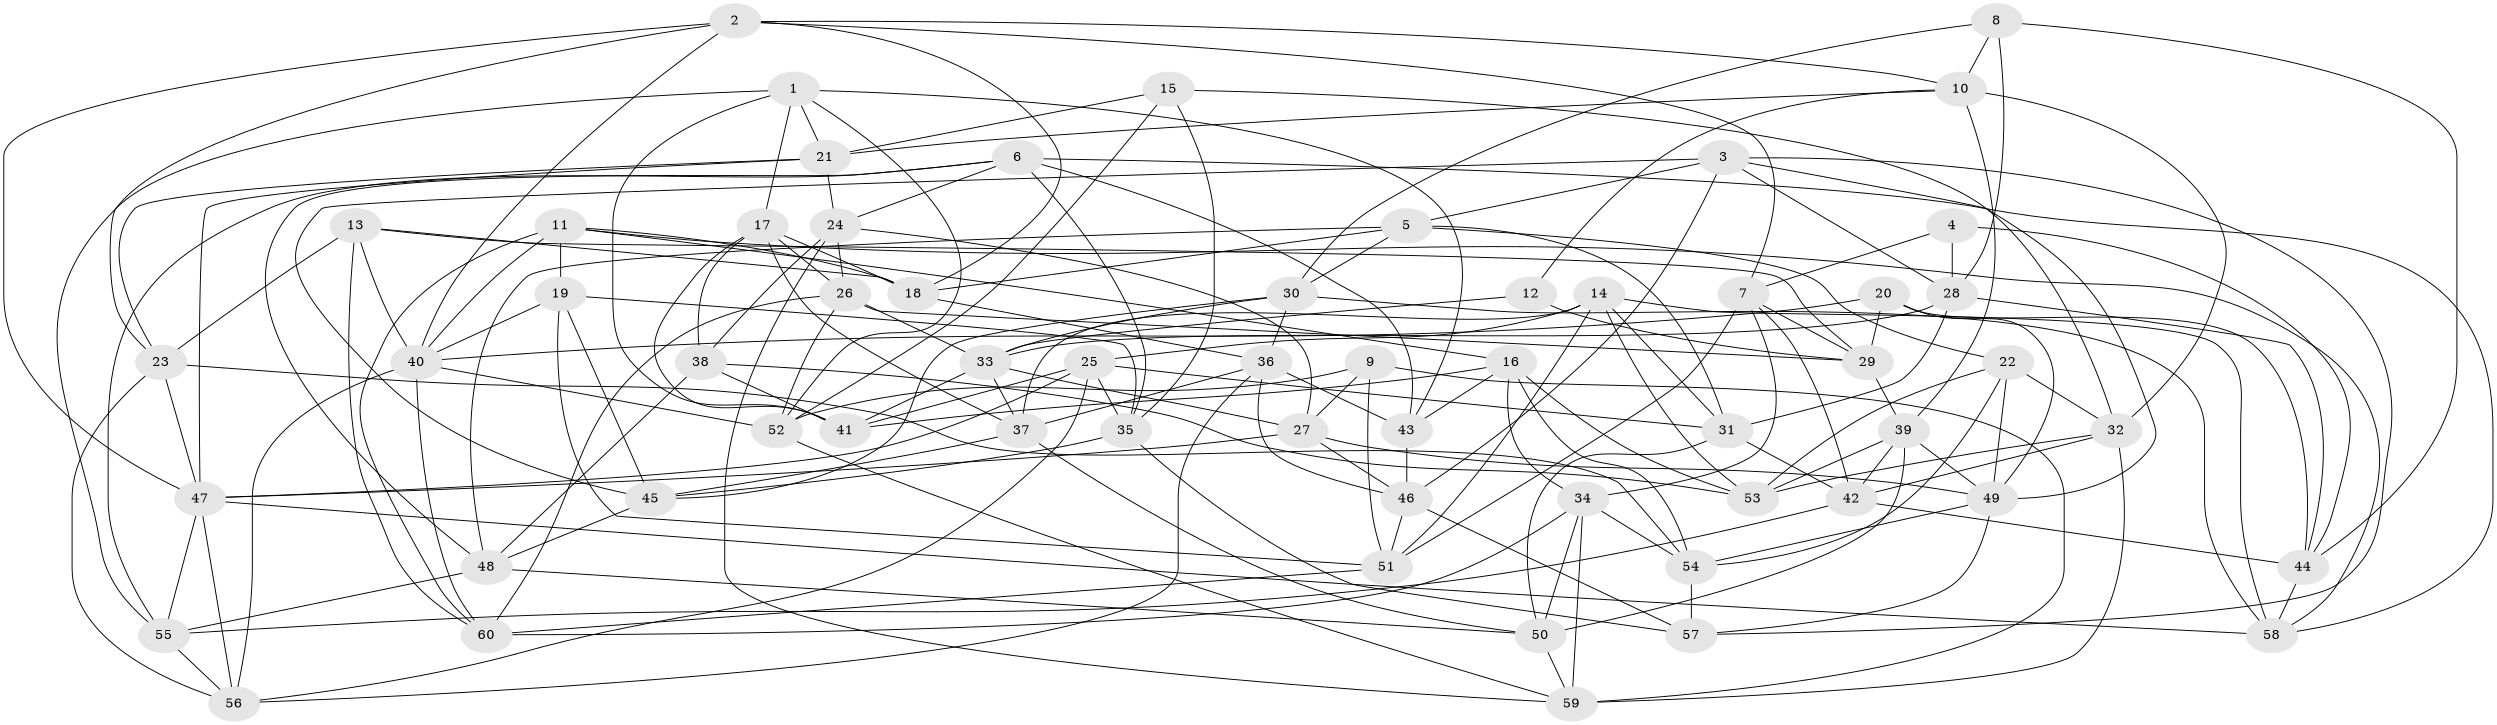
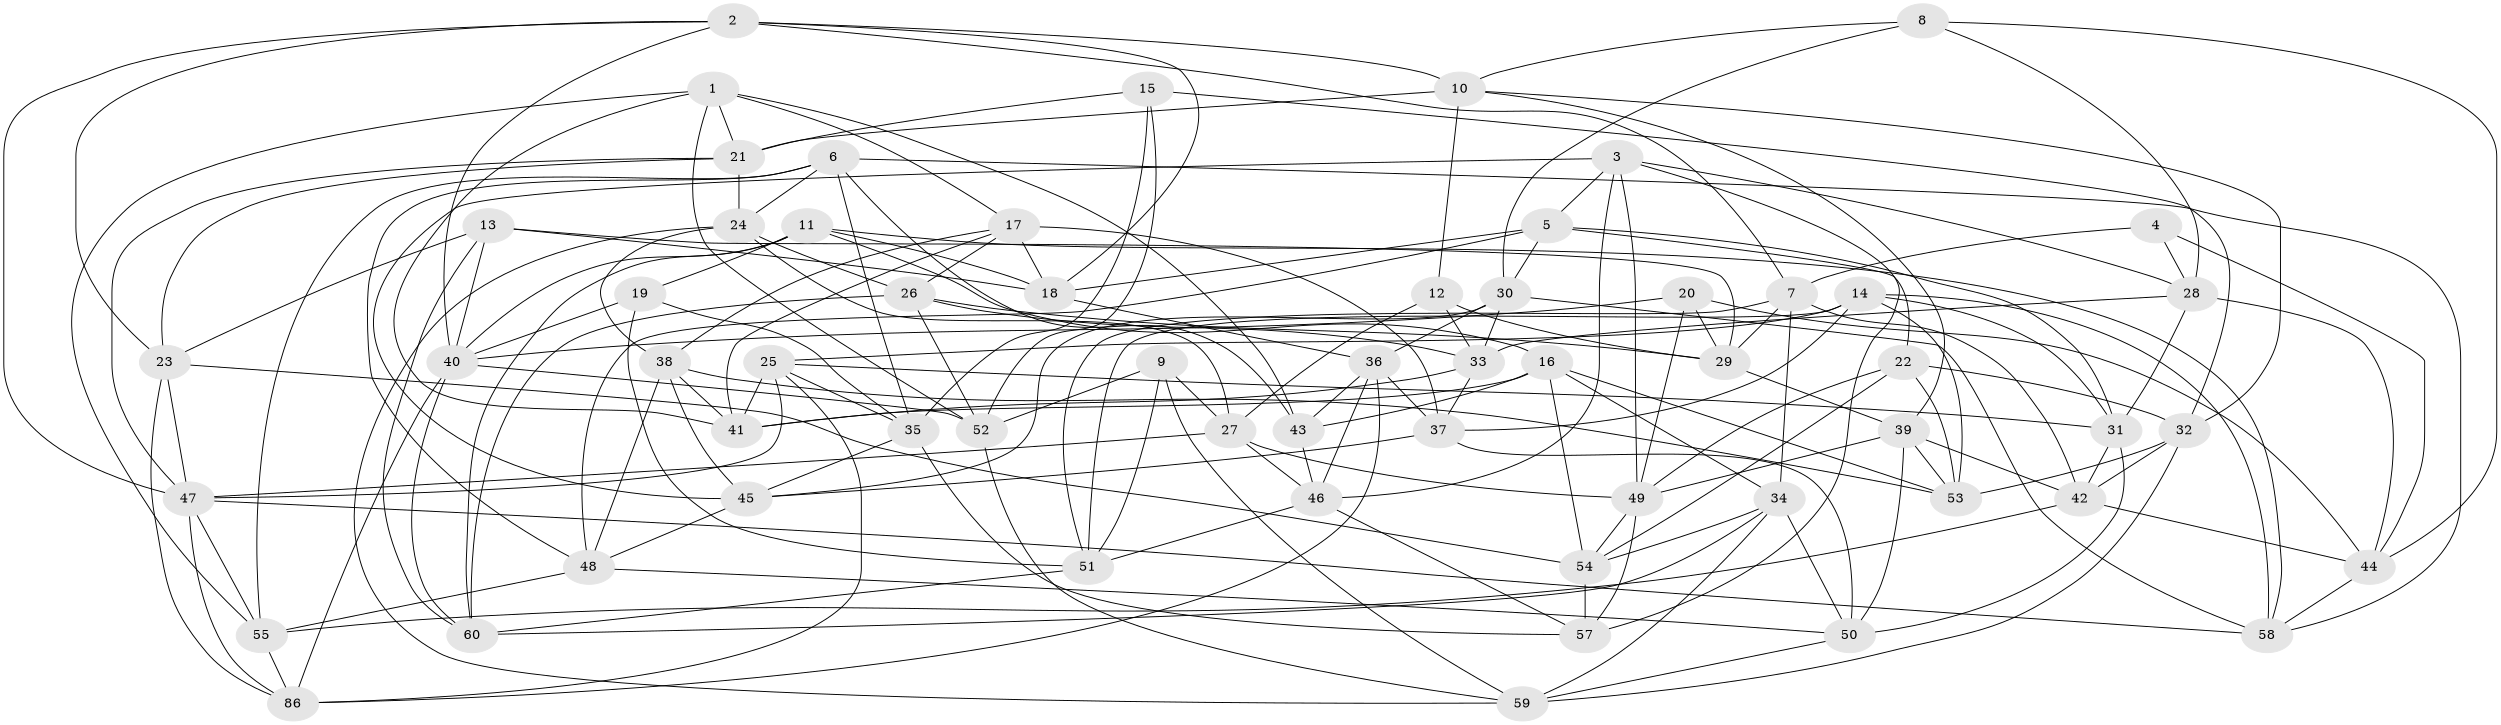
(598, 379) -> (696, 435)
(1184, 405) -> (1323, 357)
(234, 704) -> (293, 704)
